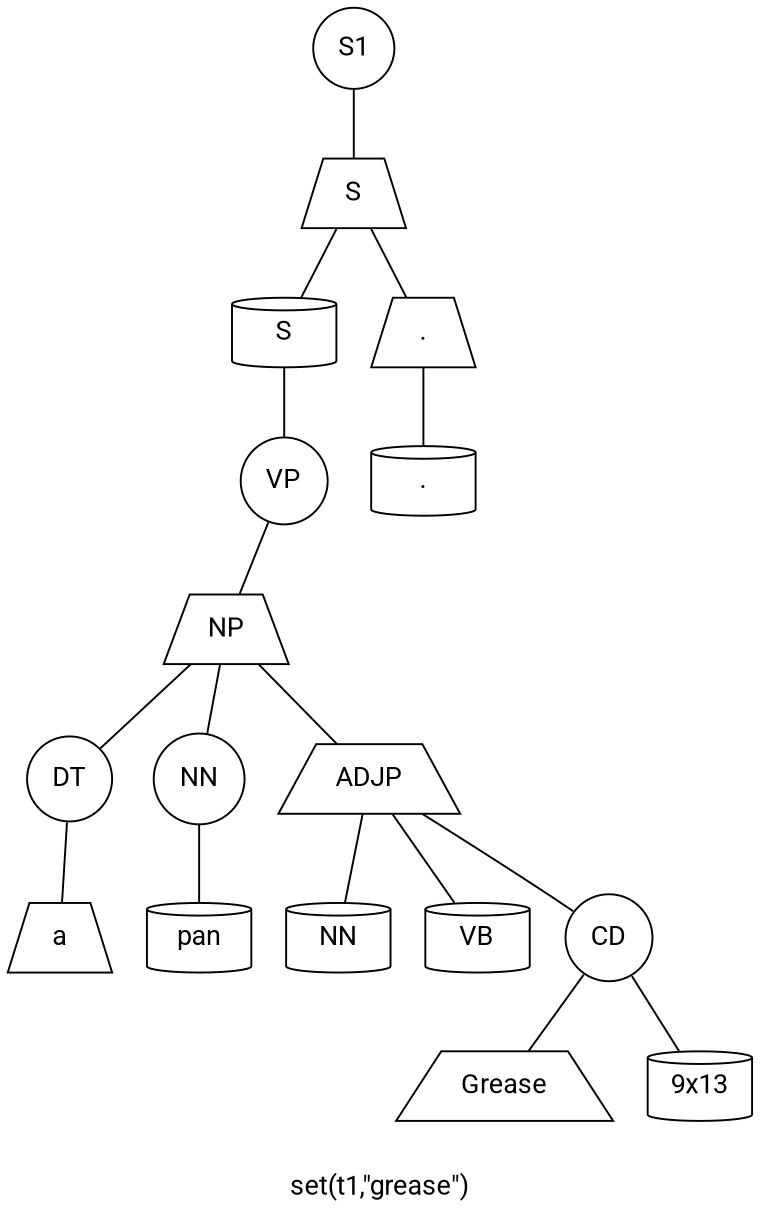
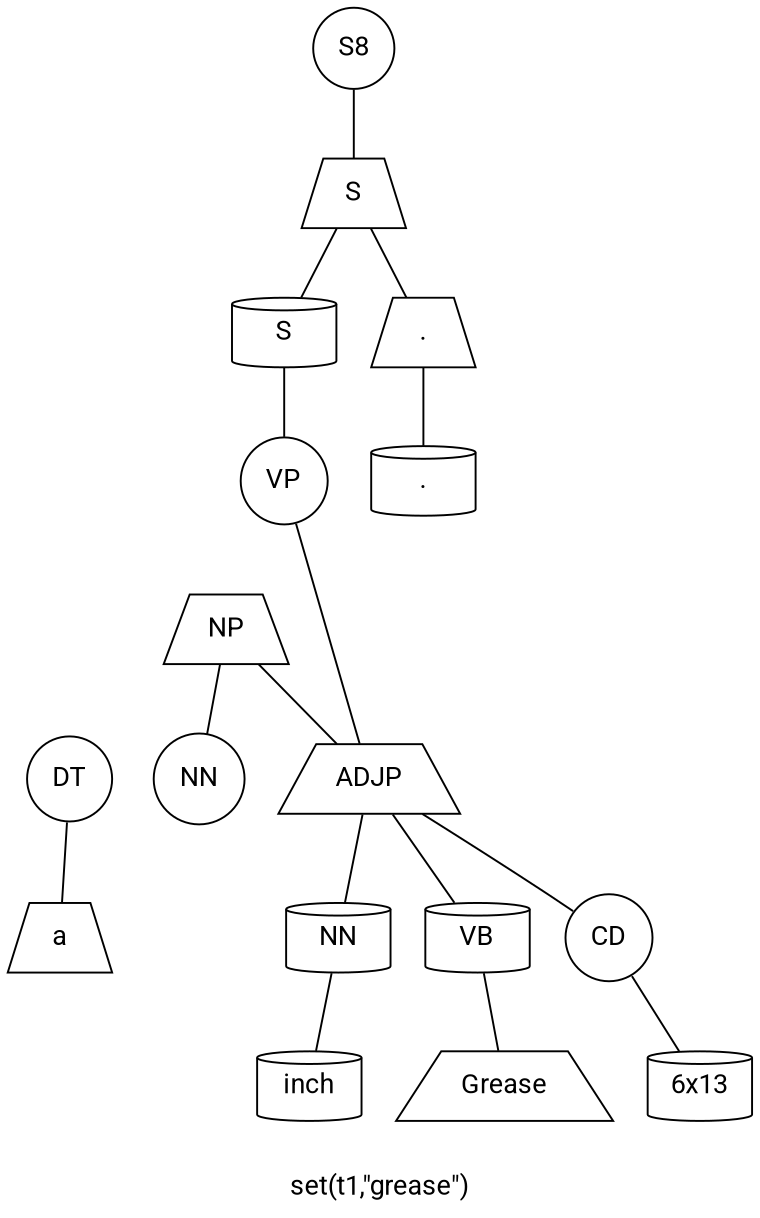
(354, 48) -> (354, 48)
(254, 558) -> (328, 634)
(145, 706) -> none
(199, 938) -> none
(556, 1013) -> (491, 1012)
none -> (309, 1086)
(700, 1086) -> (700, 1086)
